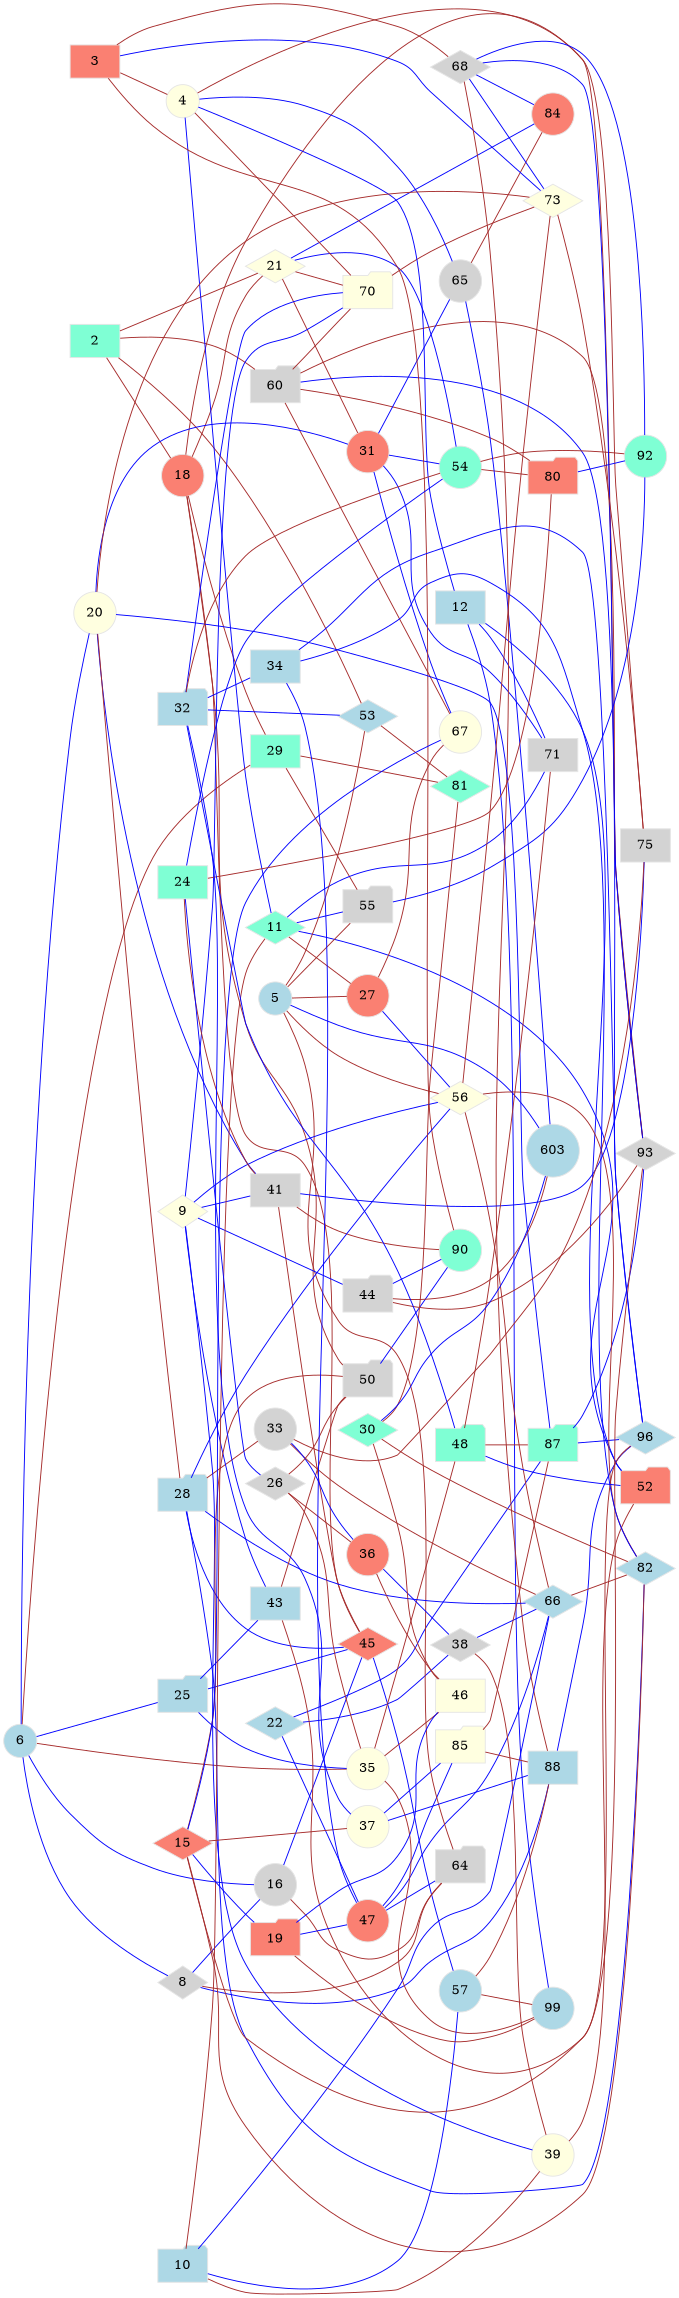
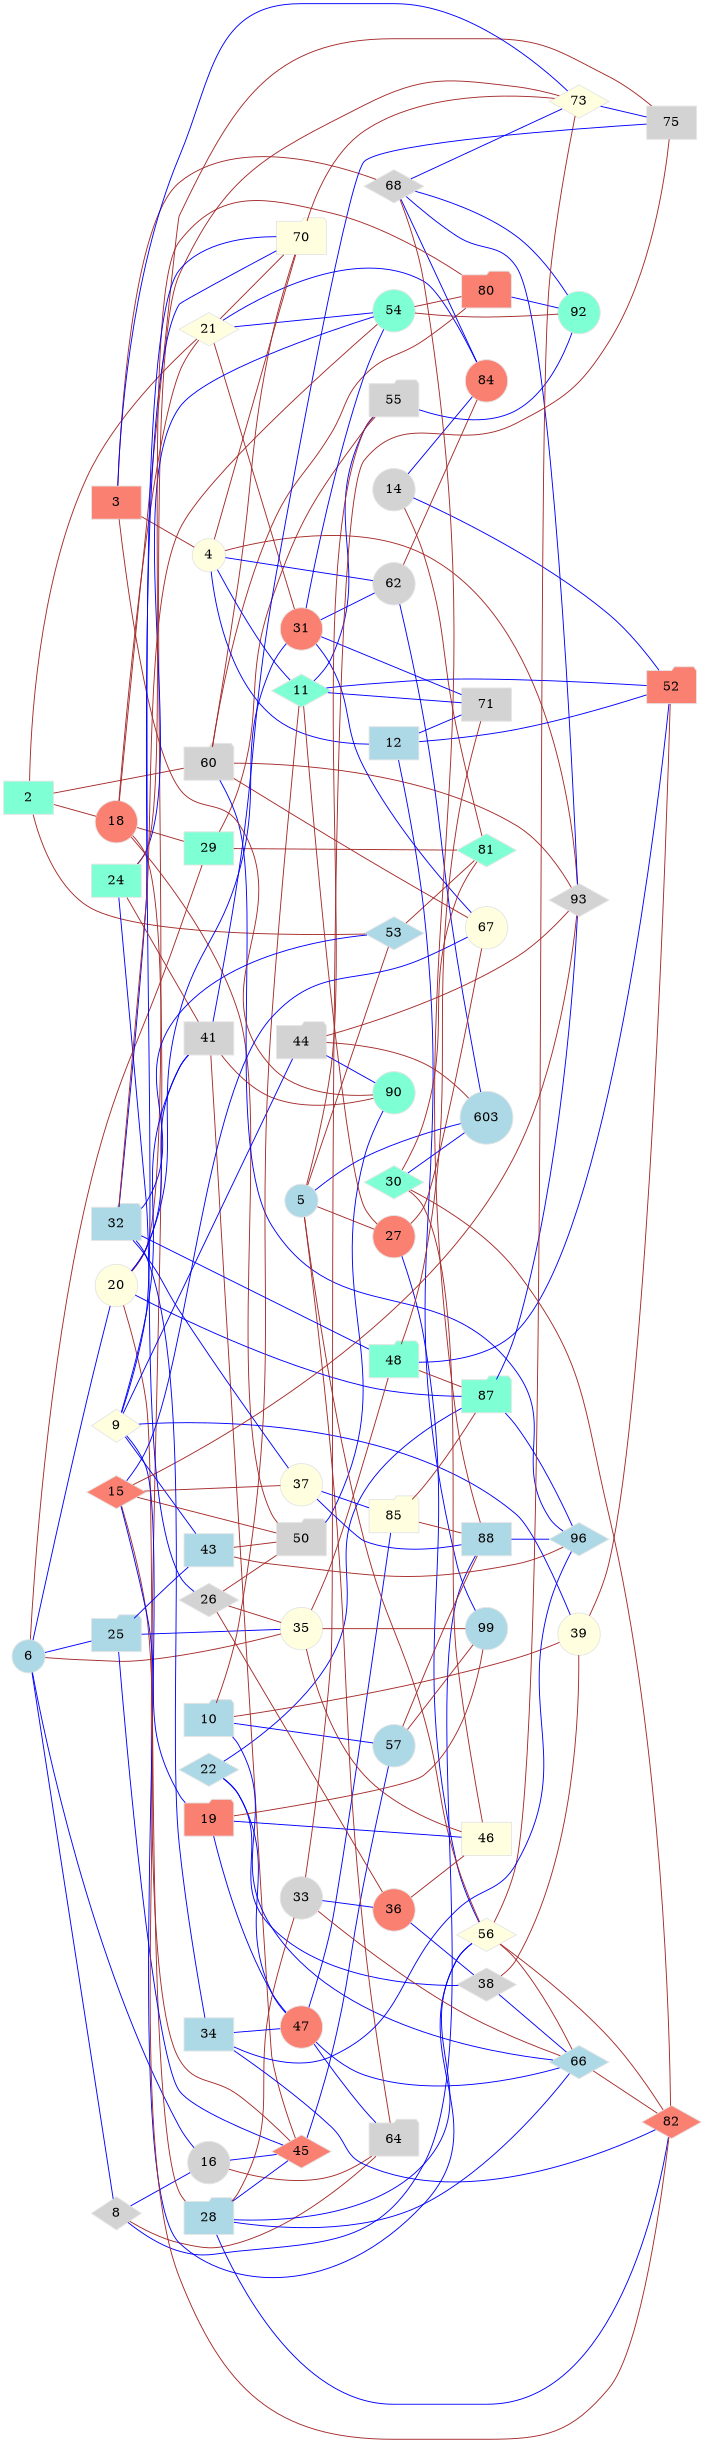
(460, 281) -> (394, 584)
none -> (394, 490)
(612, 520) -> (624, 112)
(645, 1568) -> (672, 2122)
